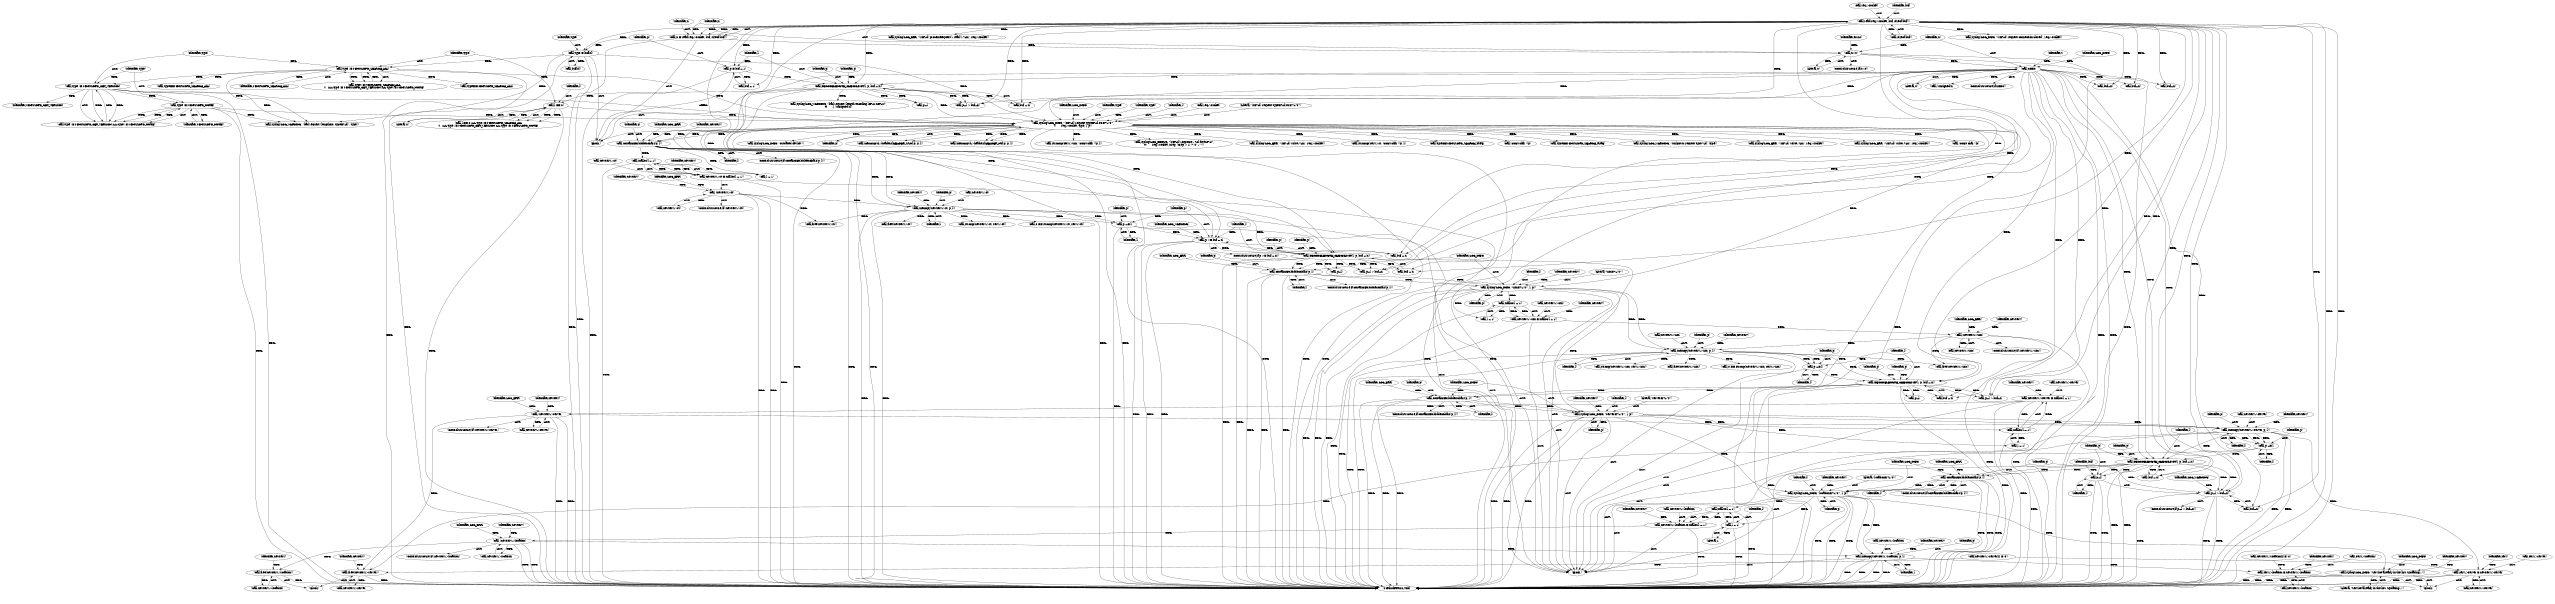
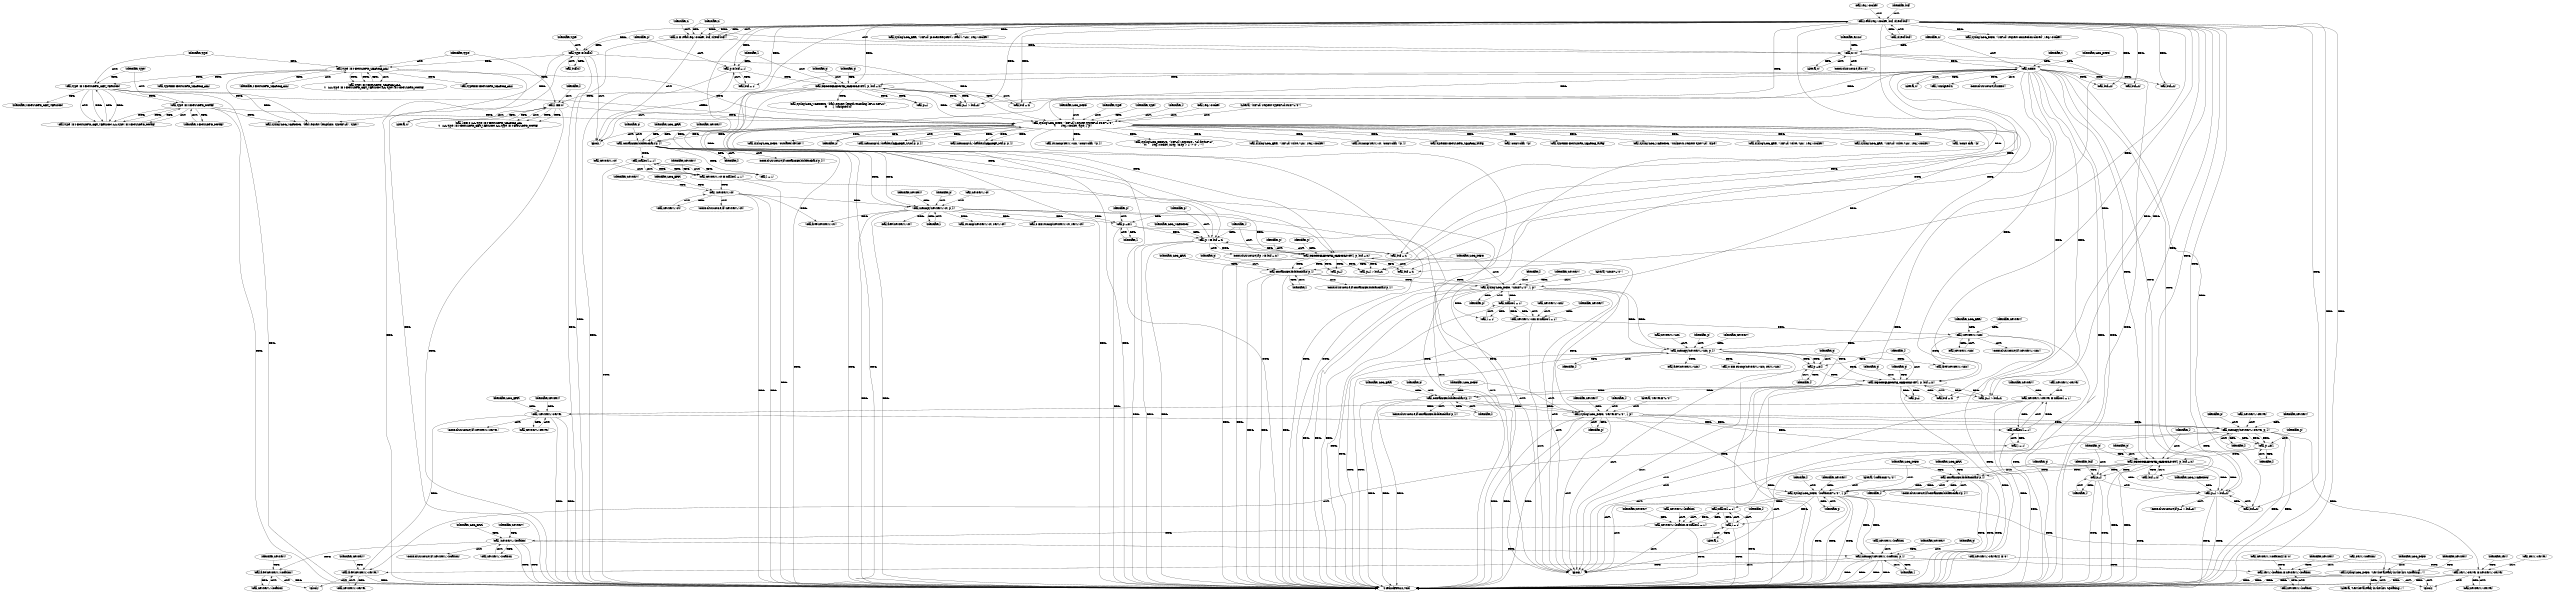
(725, 185) -> (725, 185)
(1620, 367) -> none
(1327, 502) -> (1327, 502)
